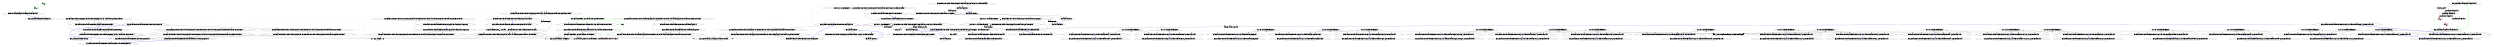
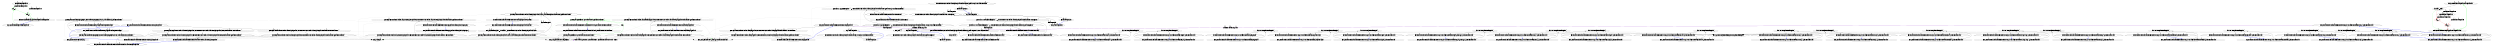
none -> (21, 4)
(2446, 30) -> (2447, 31)
